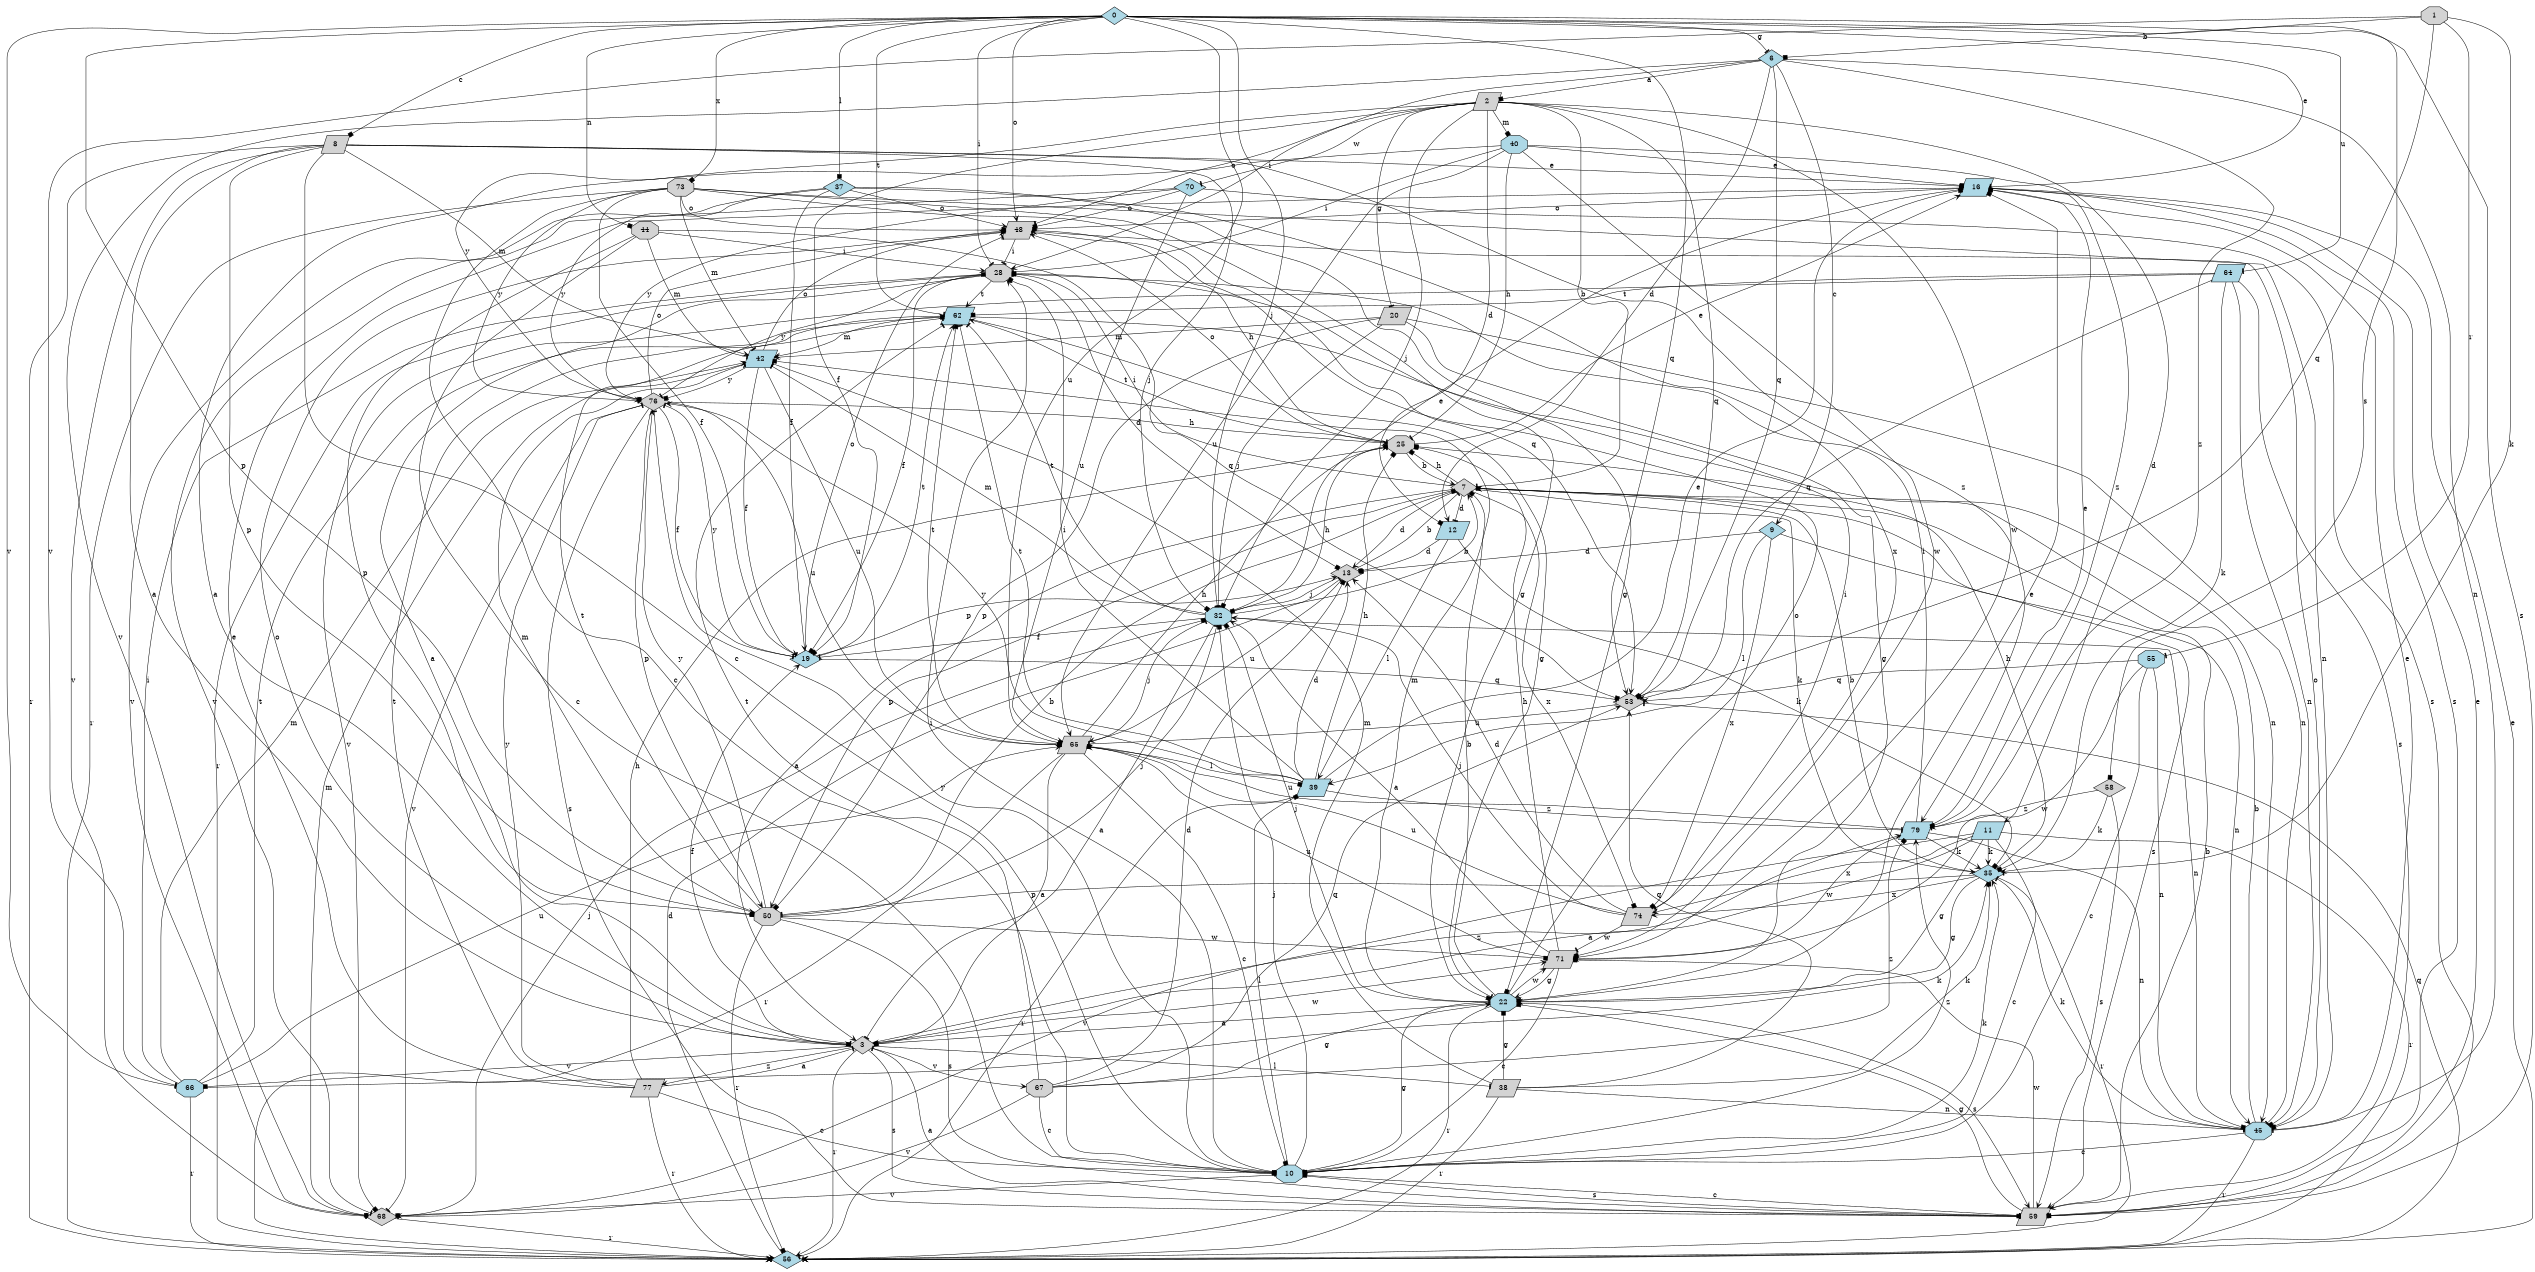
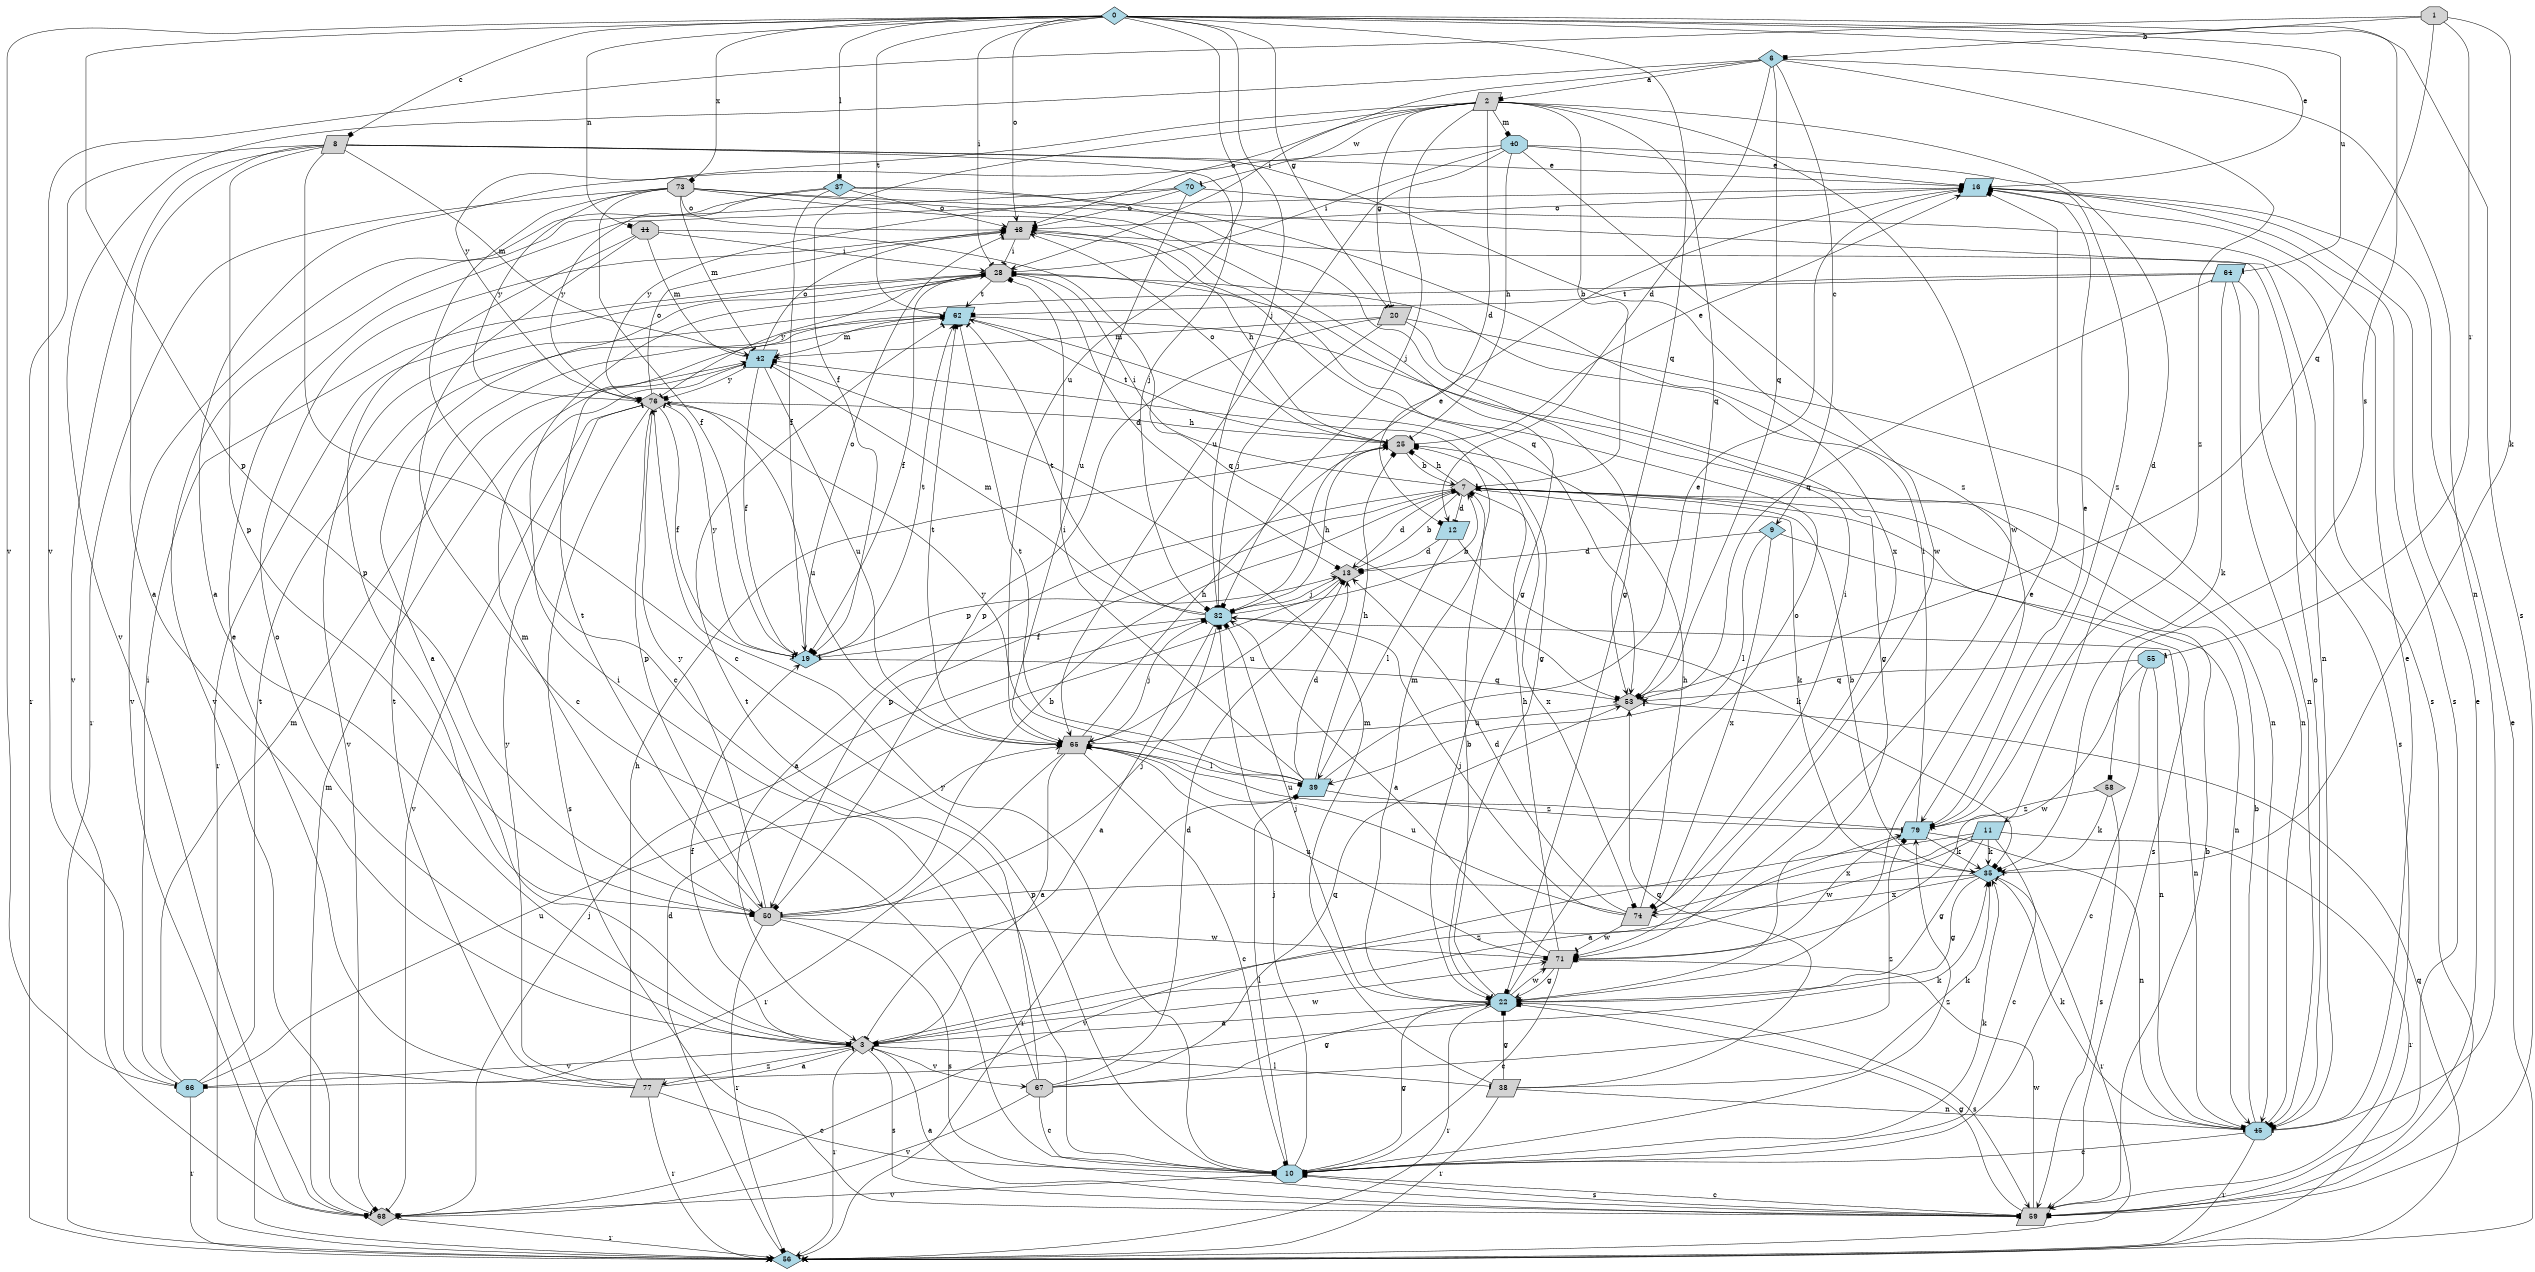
(1450, 20) -> (1276, 105)
(1891, 511) -> (1672, 600)
(986, 779) -> (558, 631)
